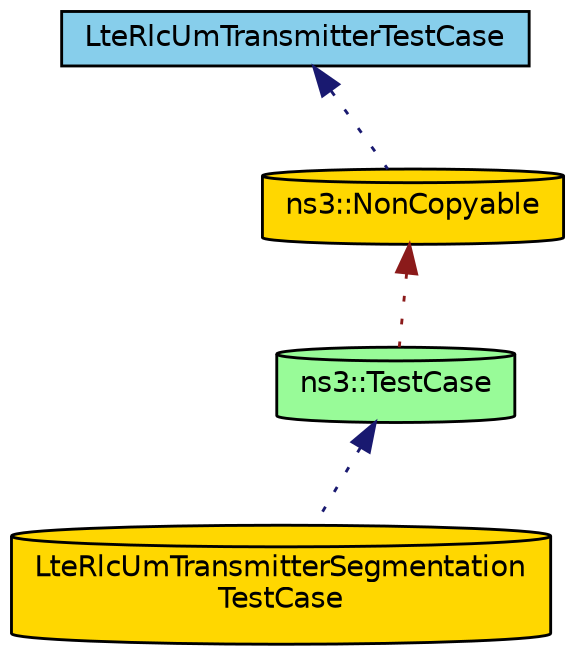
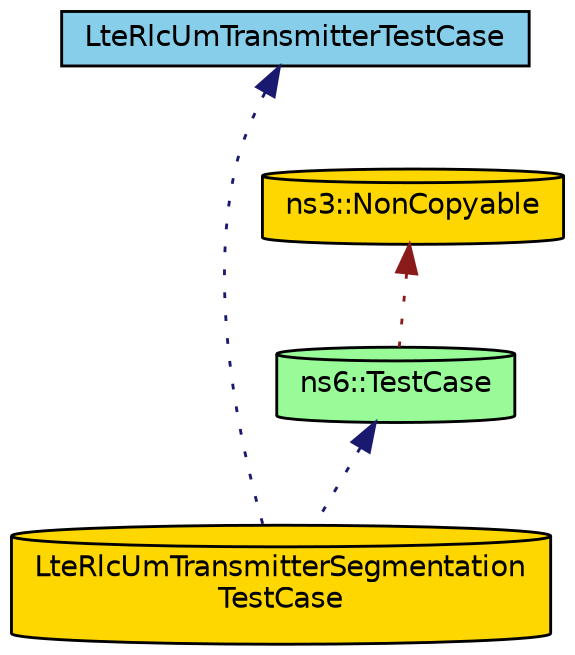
(359, 130) -> (225, 307)
(396, 385) -> (396, 385)
